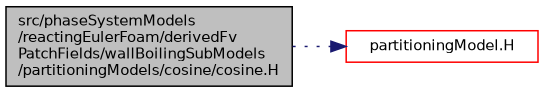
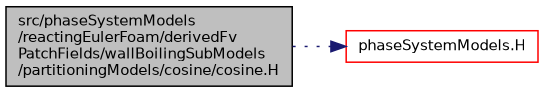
(442, 46) -> (442, 46)
